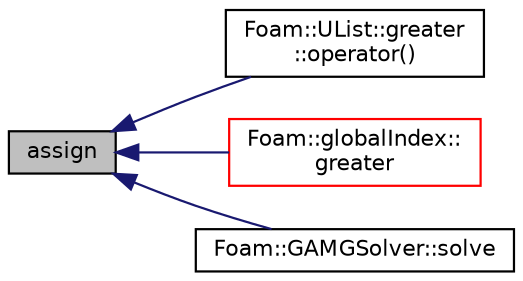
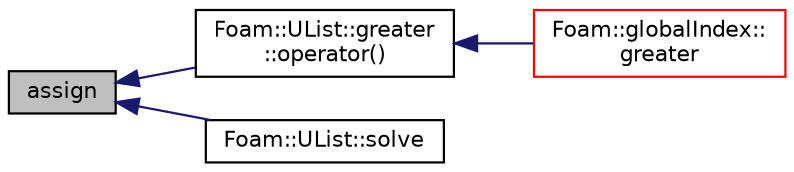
(184, 152) -> (505, 43)
(355, 250) -> (325, 141)
